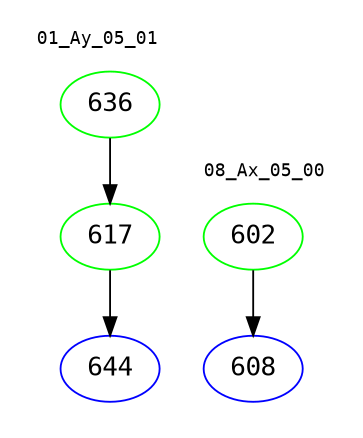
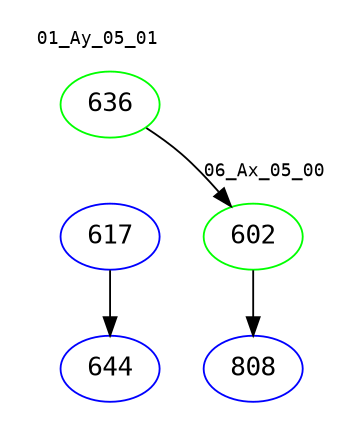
(110, 162) -> (201, 172)
(265, 172) -> (265, 172)
(110, 237) -> (110, 237)
(253, 369) -> (253, 369)
